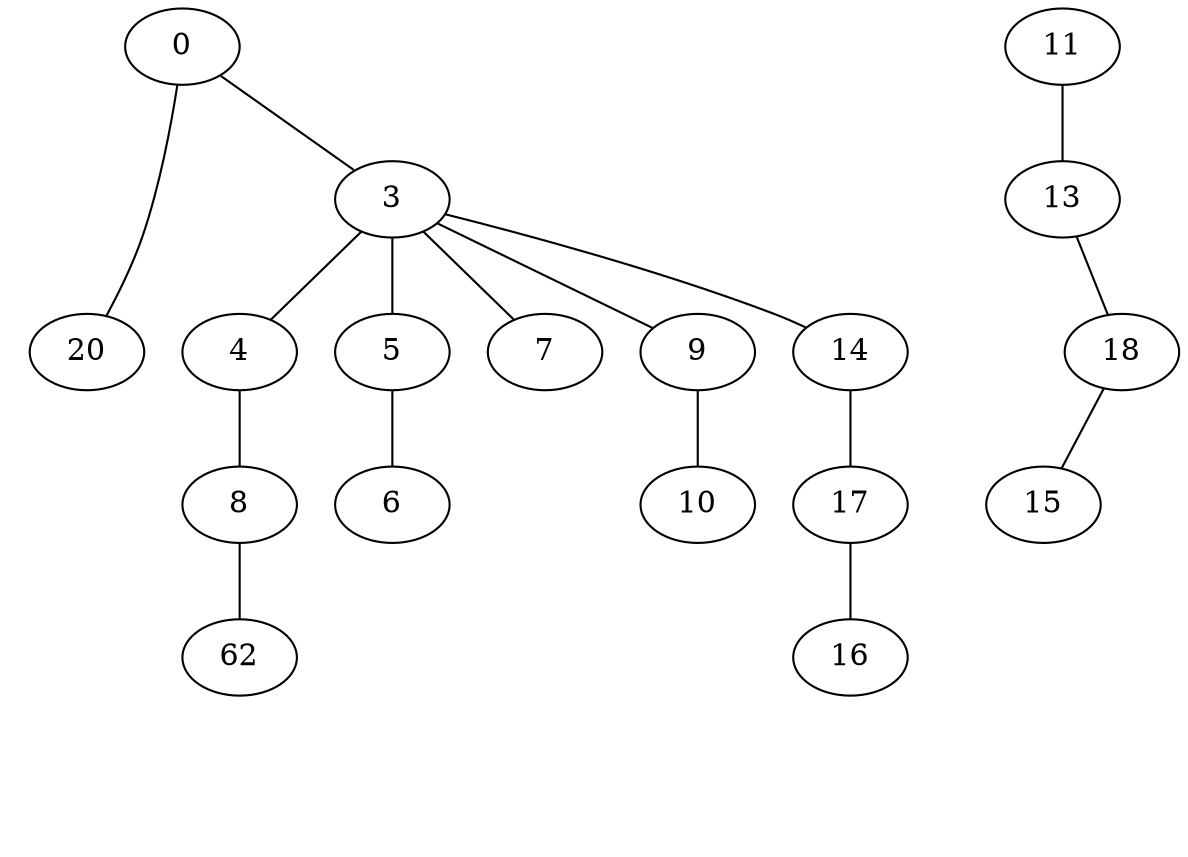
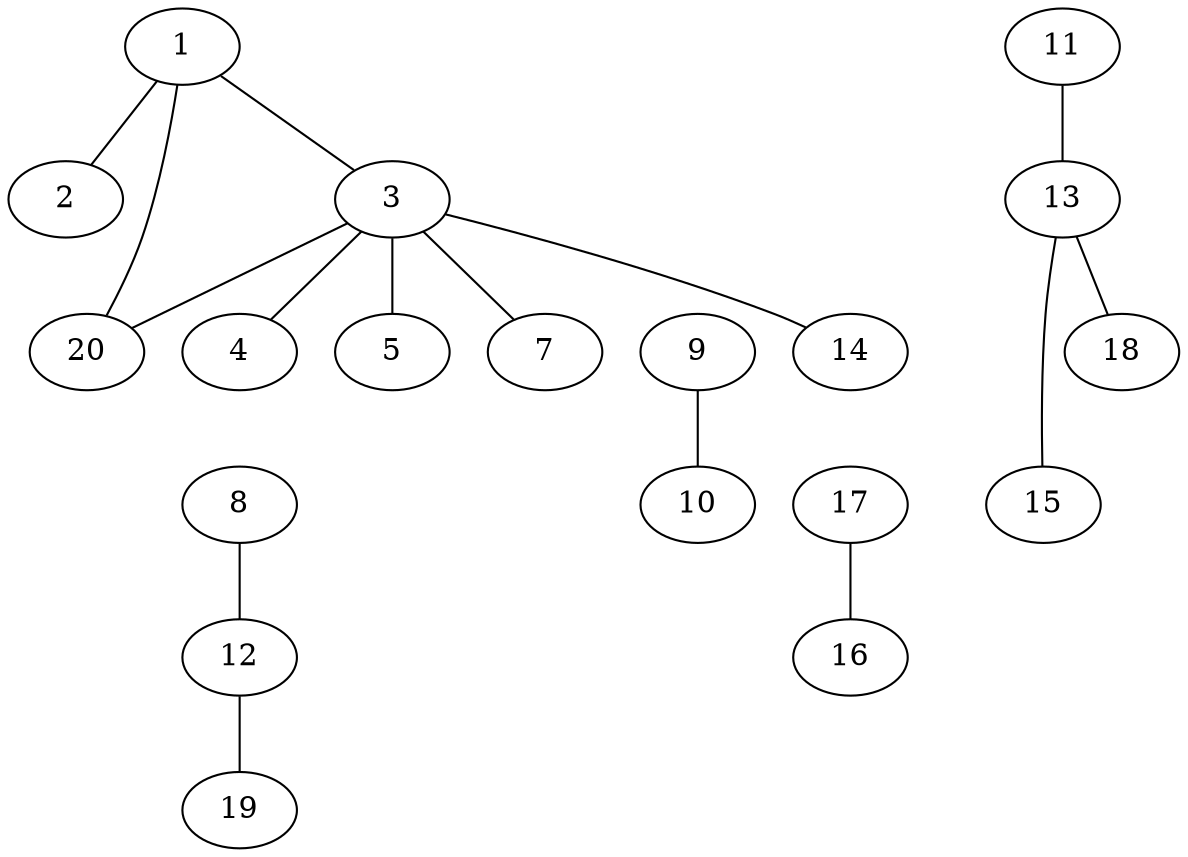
(182, 47) -> (182, 47)
none -> (66, 199)
(545, 276) -> (240, 276)
(1083, 428) -> (1043, 352)
(240, 429) -> none
(850, 429) -> none
(392, 505) -> none
(240, 657) -> (240, 657)
none -> (240, 810)
